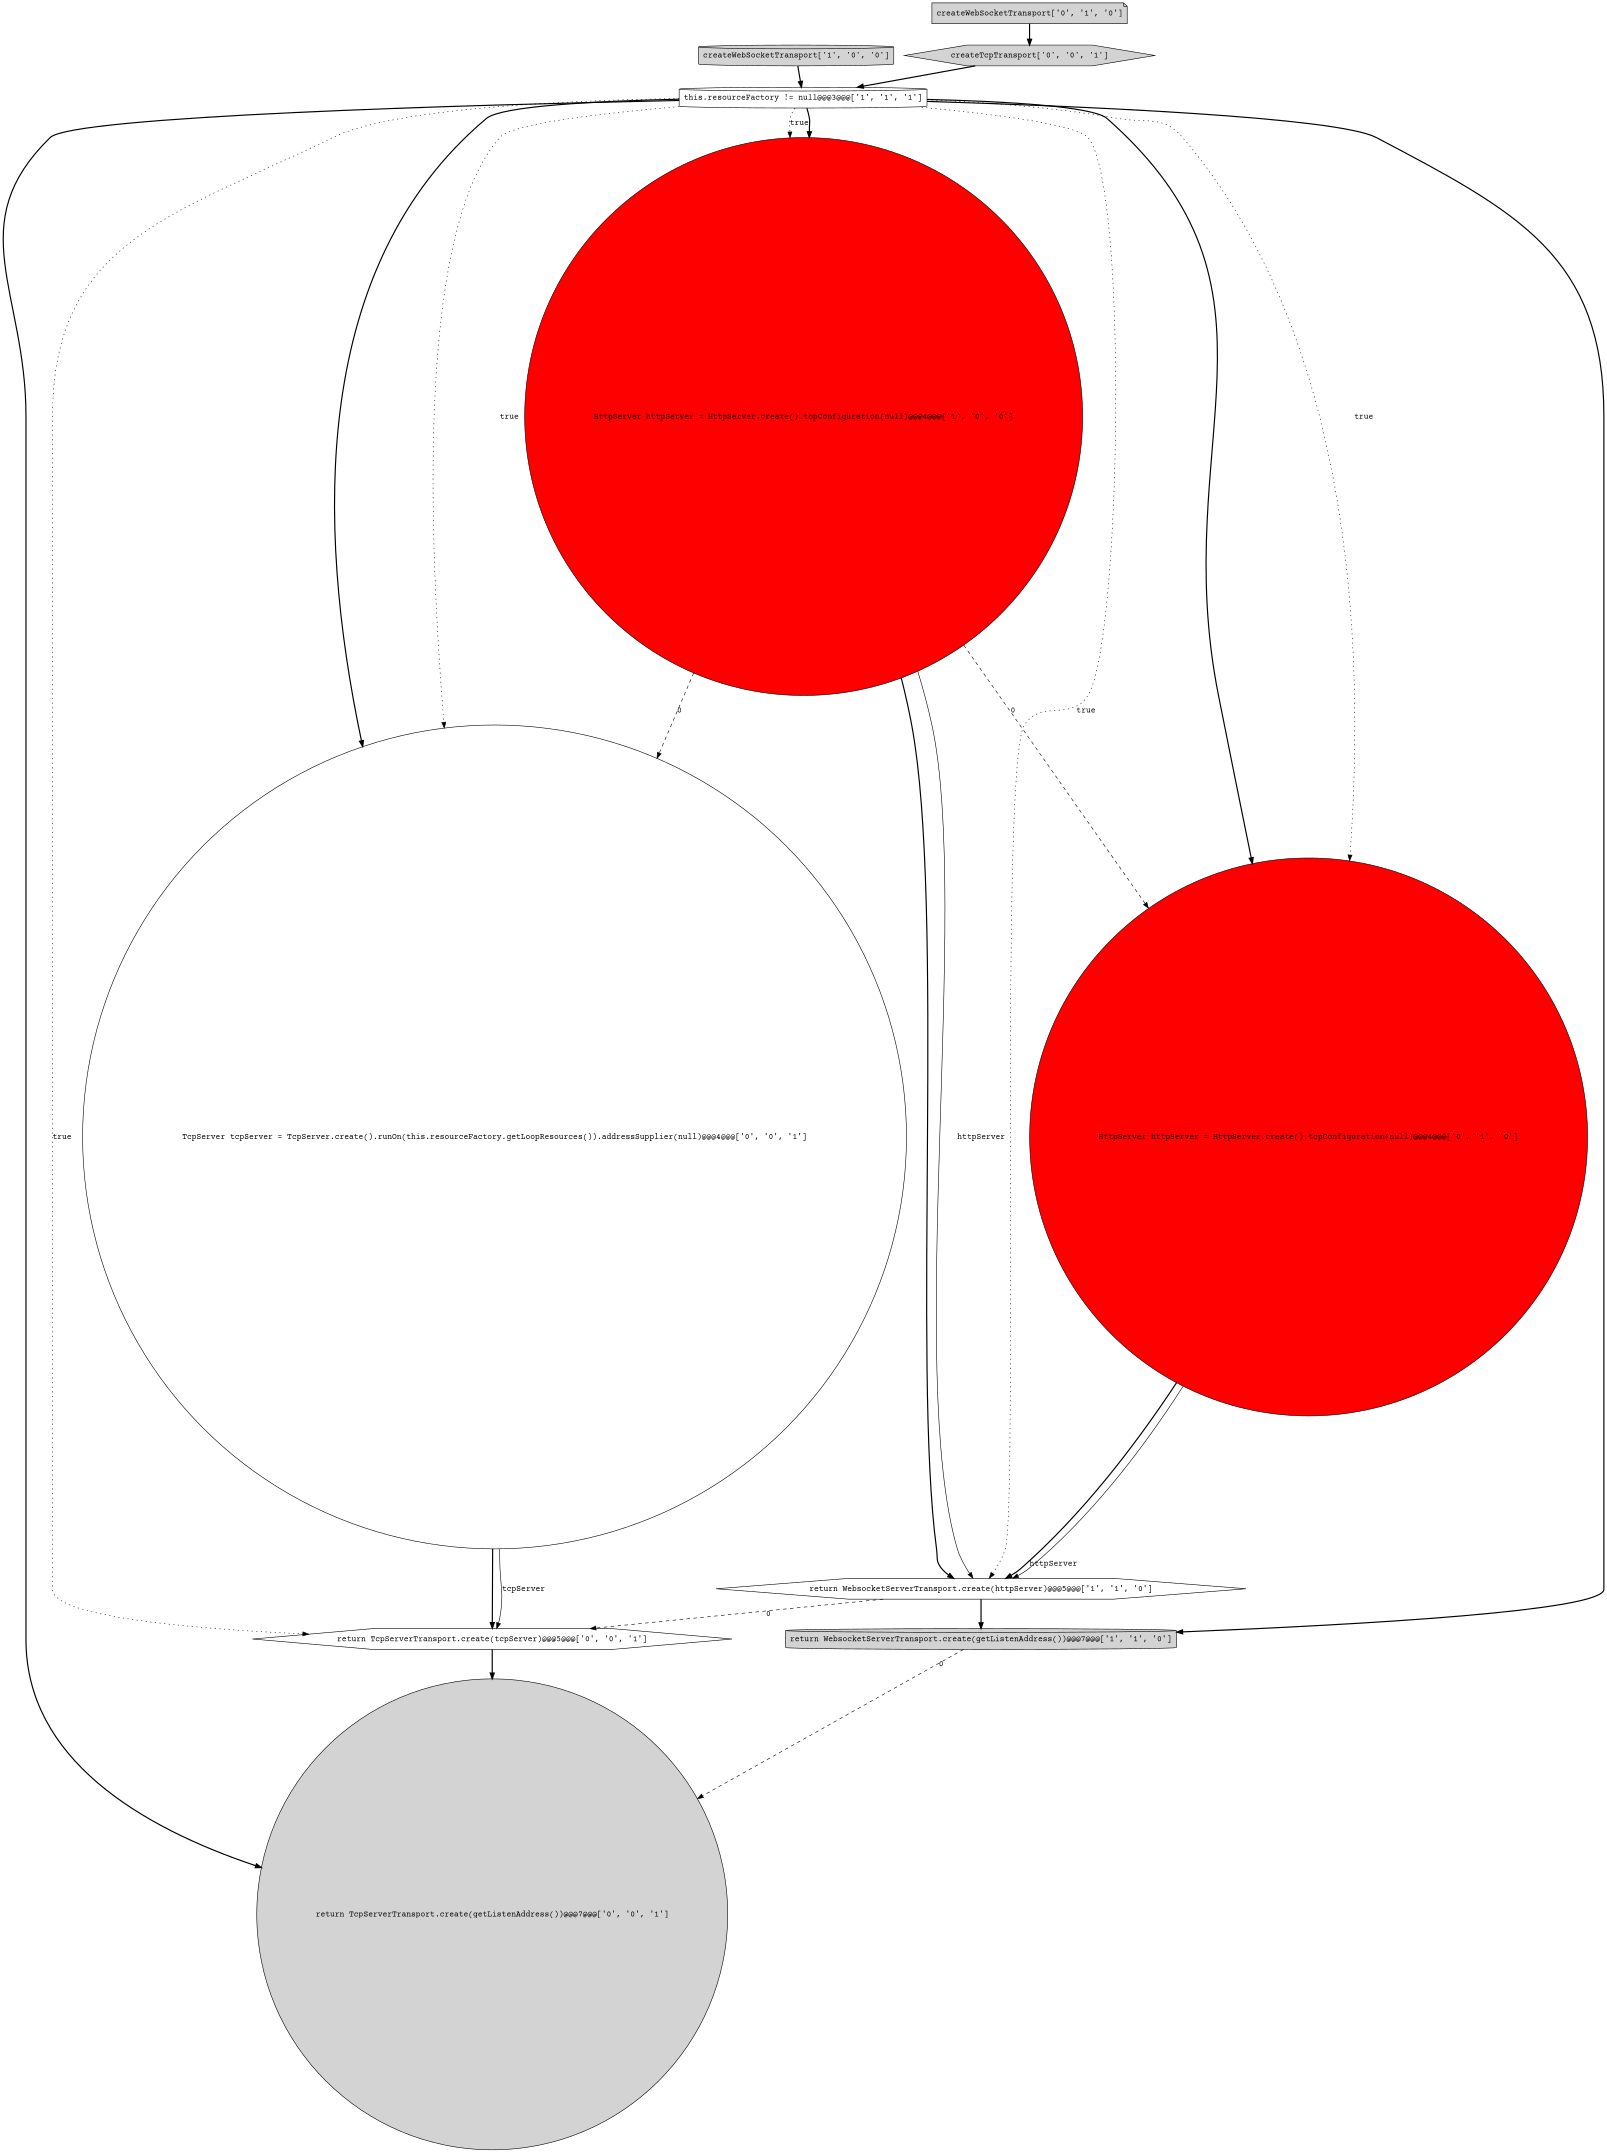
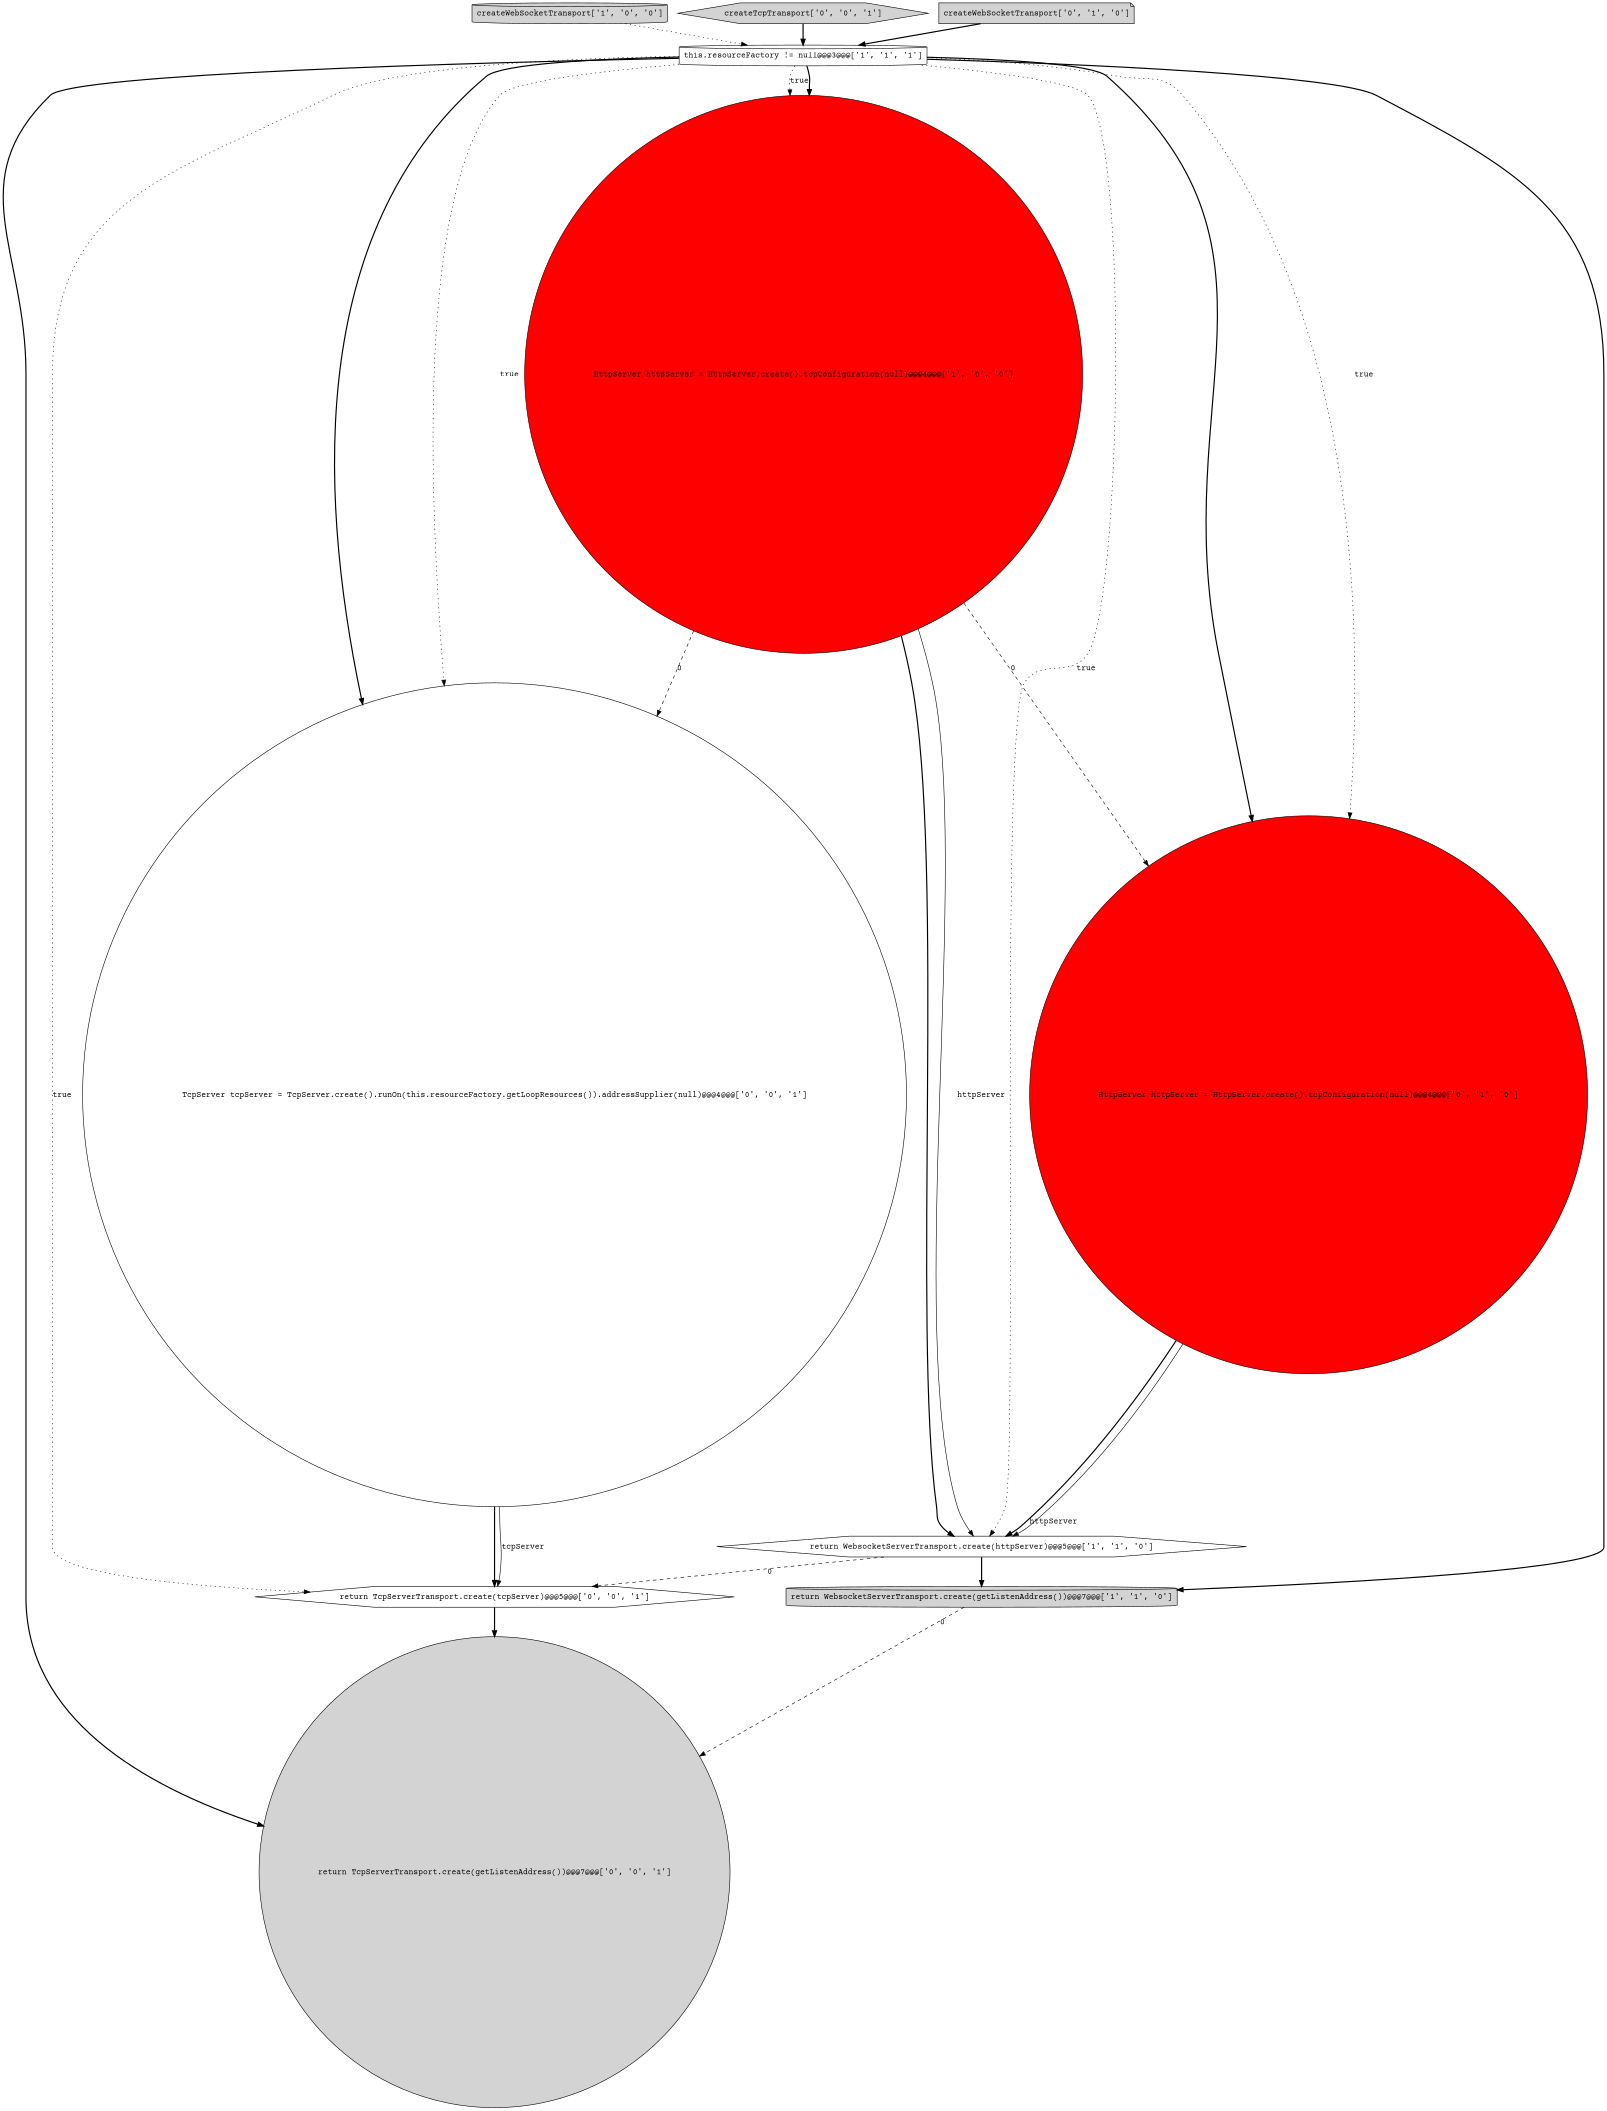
(1030, 32) -> (923, 34)
(799, 74) -> (683, 34)
